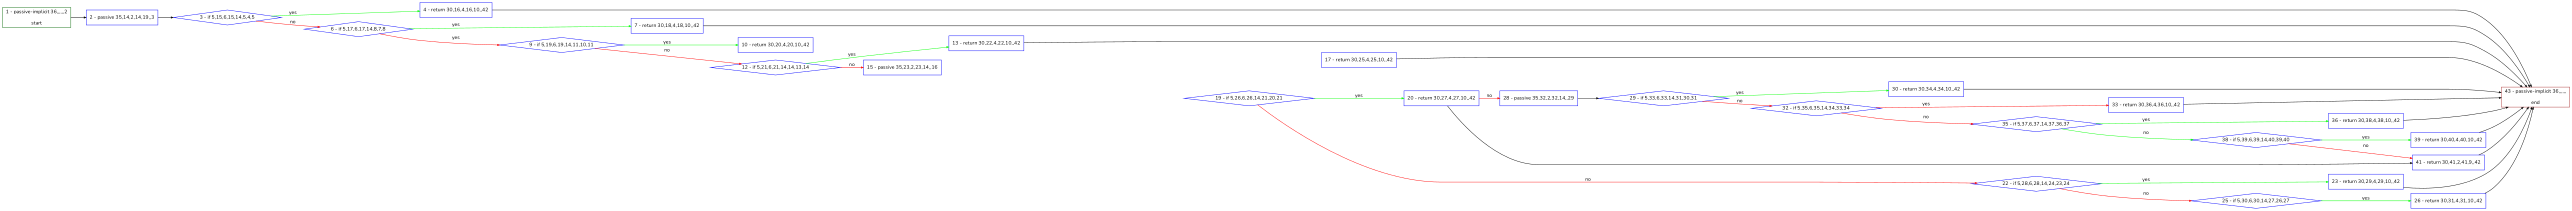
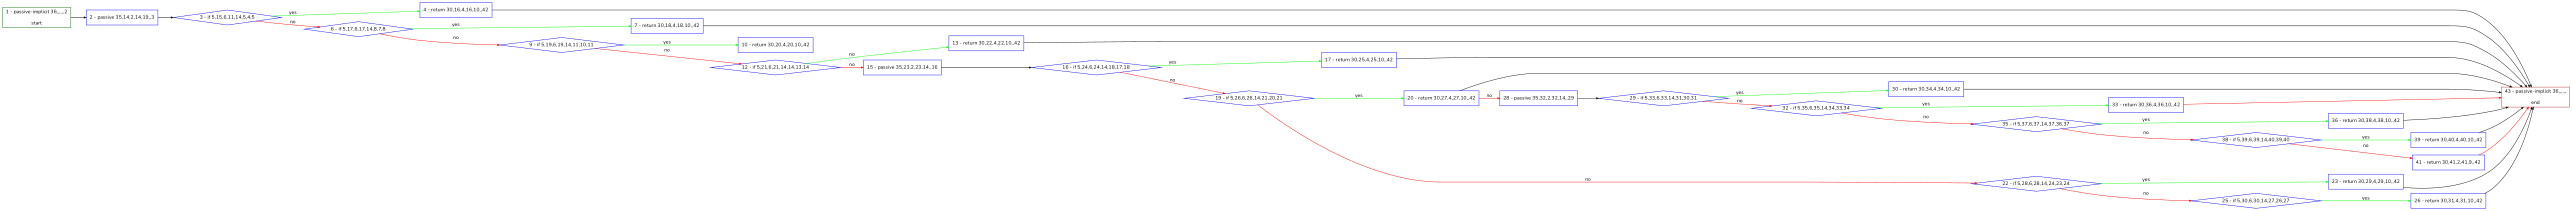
(227, 18) -> (227, 18)
(456, 38) -> (456, 38)
(852, 54) -> (852, 54)
none -> (1096, 68)
(2341, 101) -> (2341, 101)
(1991, 107) -> (1991, 107)
(2506, 135) -> (2506, 135)
(2126, 137) -> (2126, 137)
(1919, 165) -> (1984, 73)
